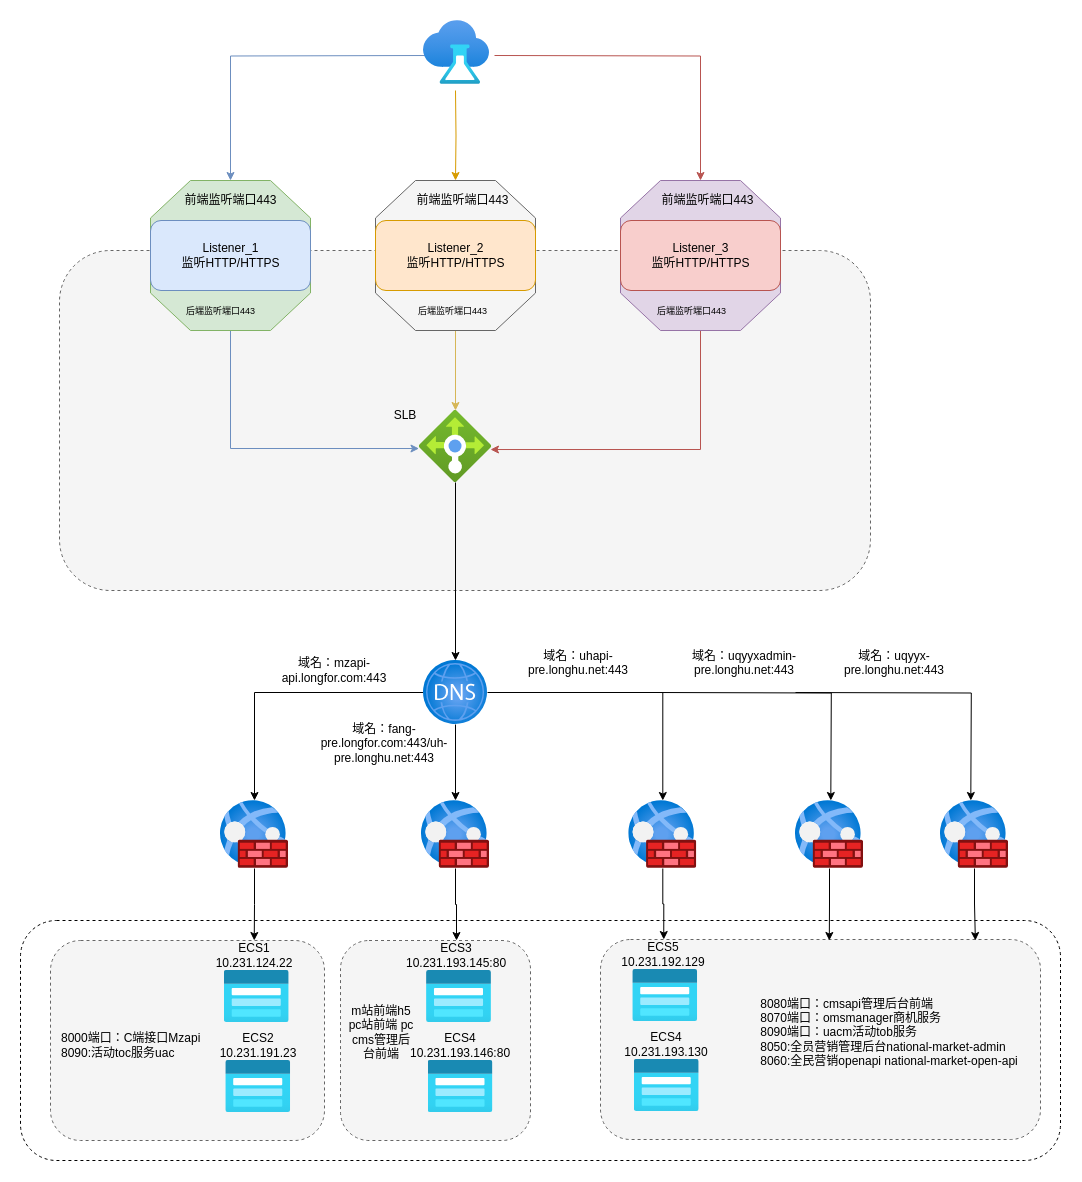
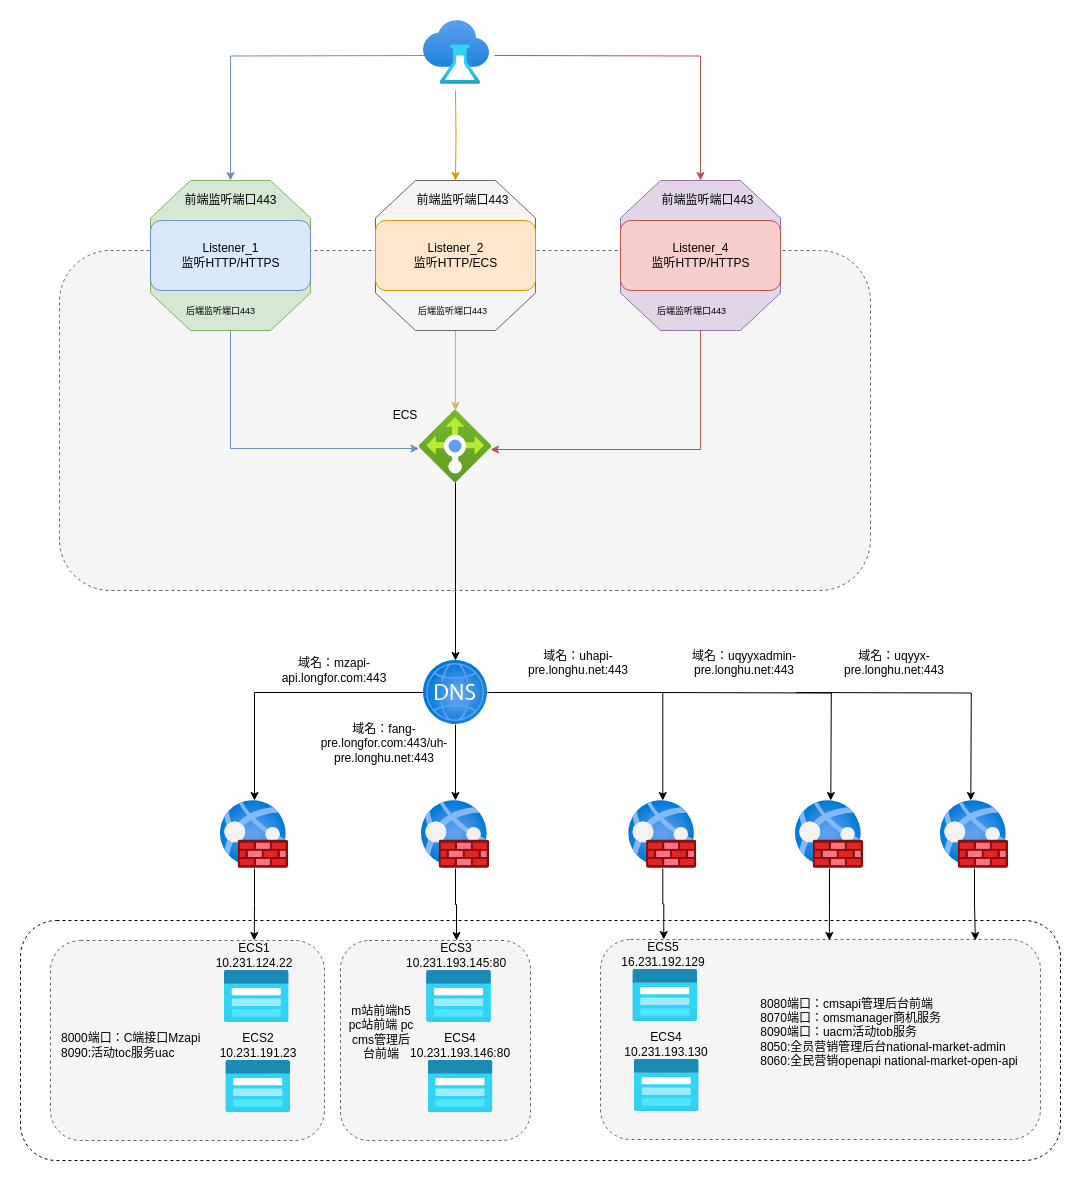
(456, 256) -> (456, 256)
(701, 256) -> (701, 256)
(406, 416) -> (406, 416)
(664, 955) -> (664, 955)
